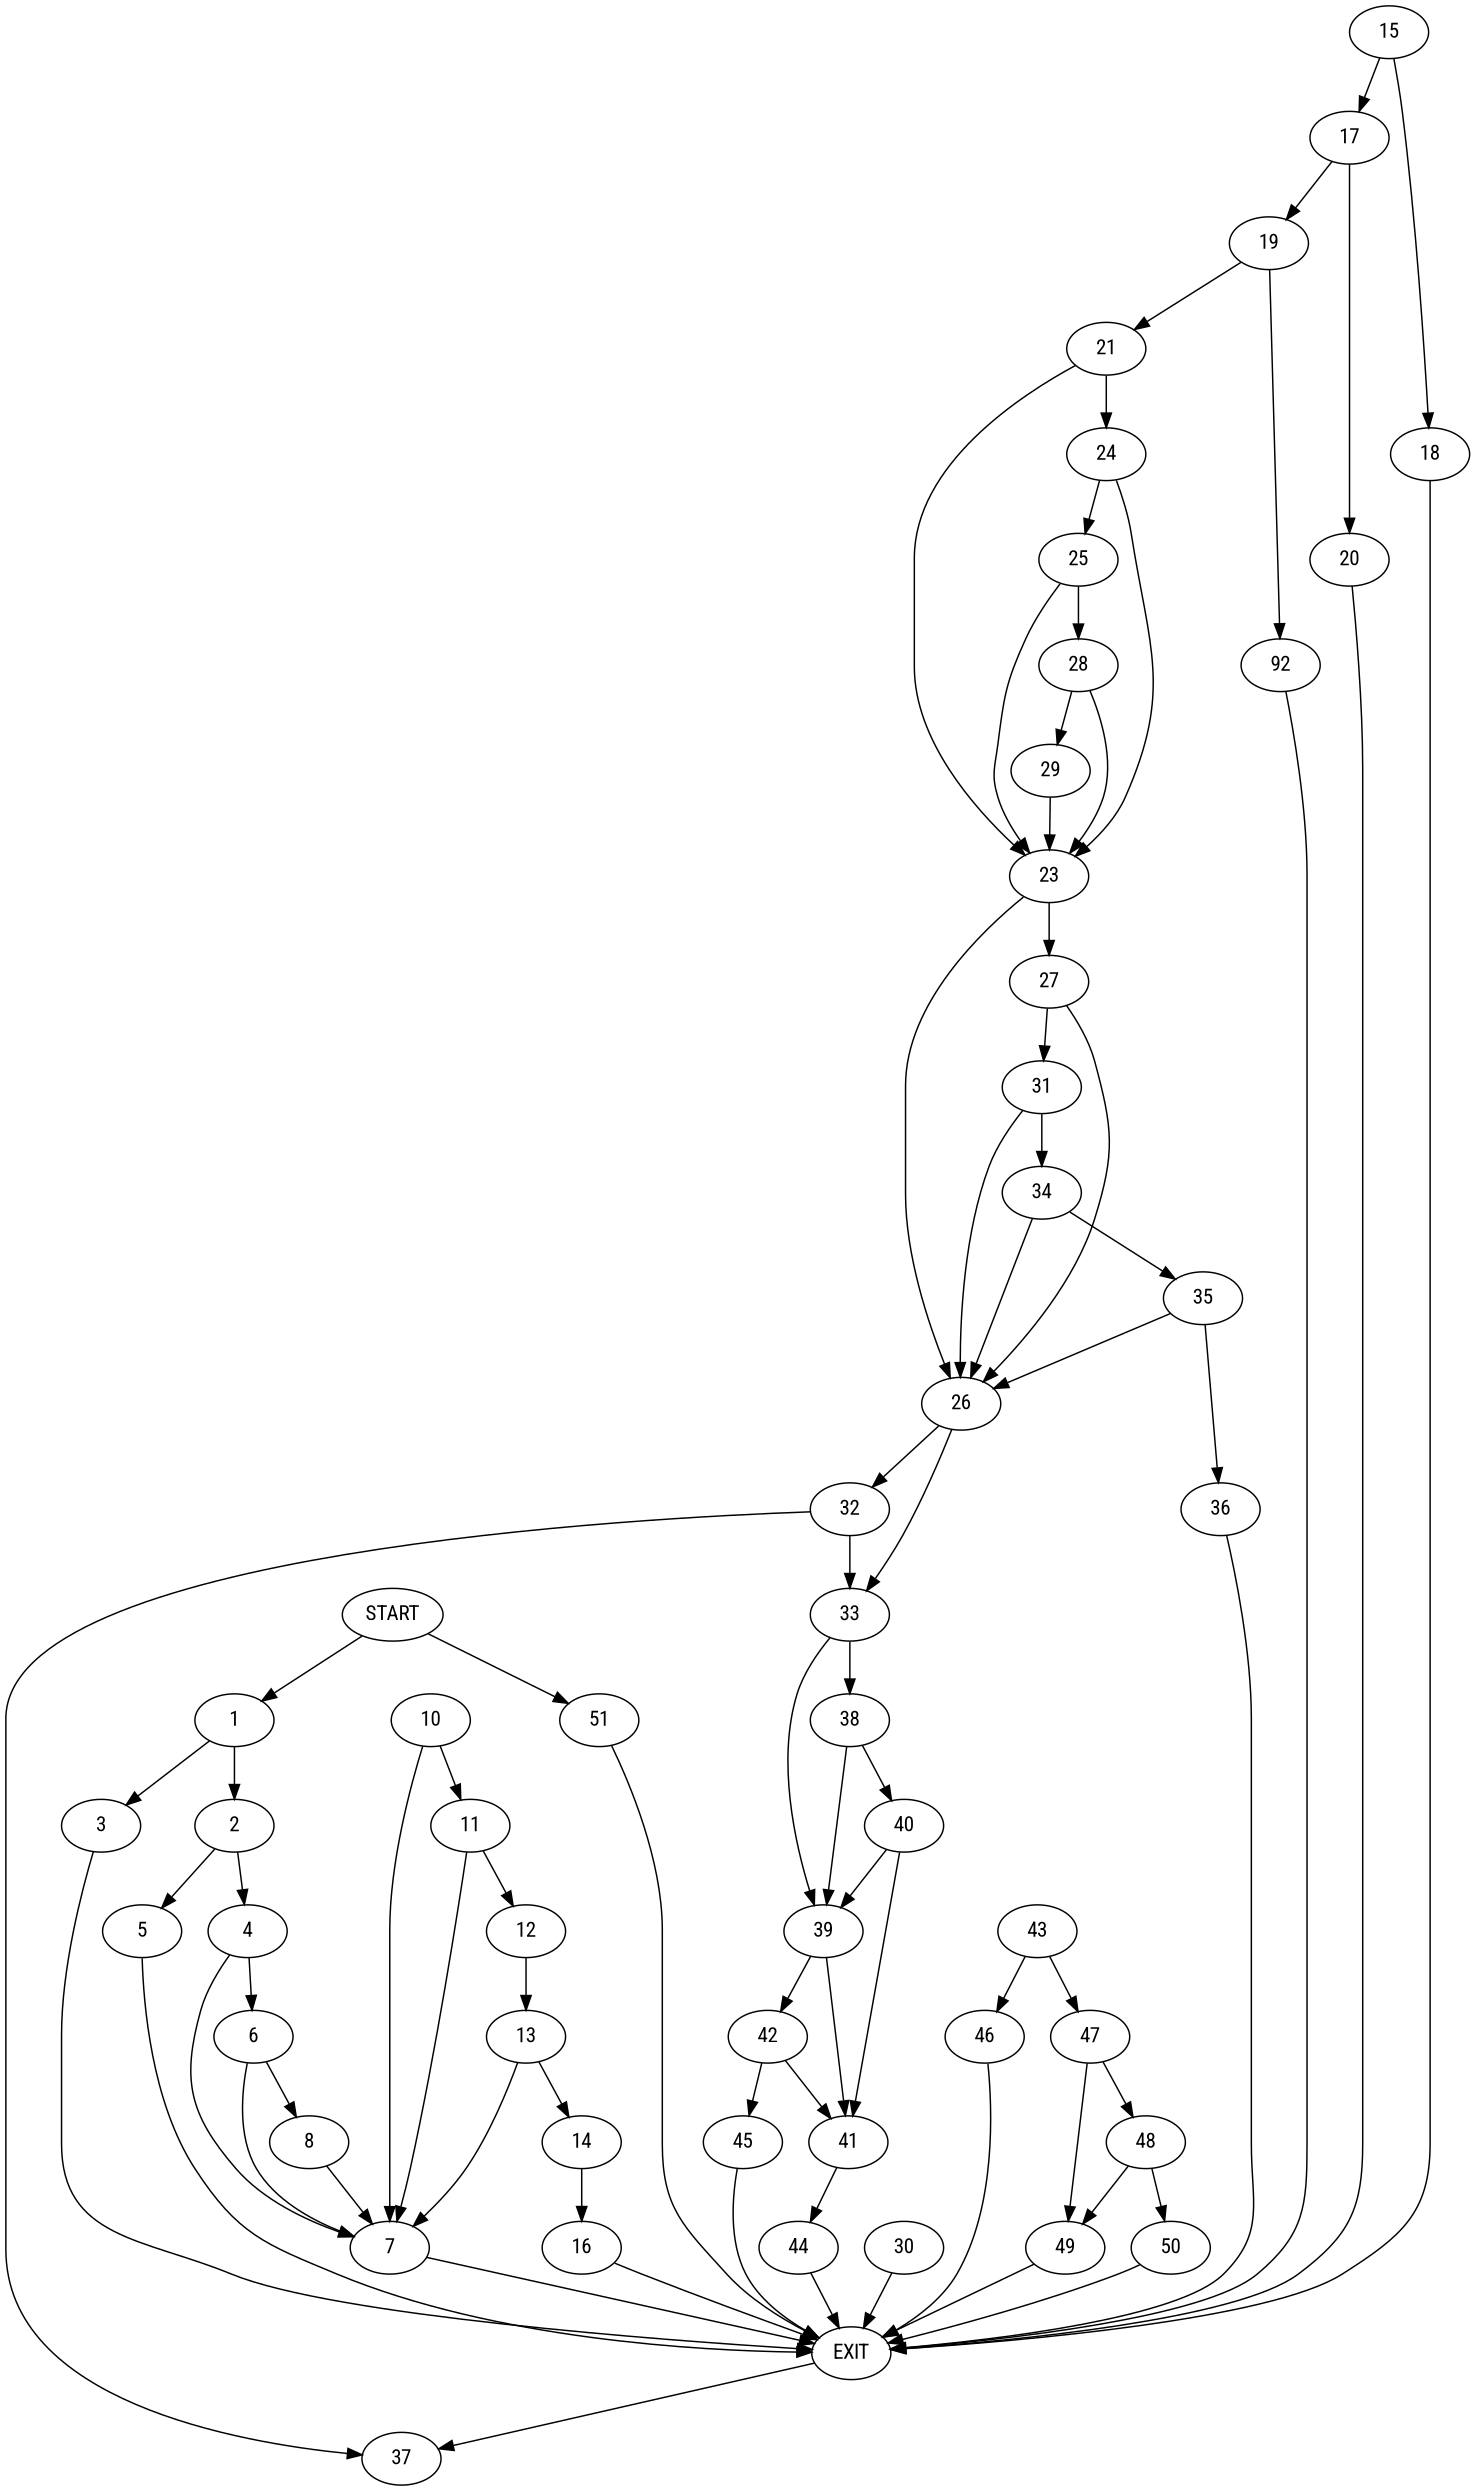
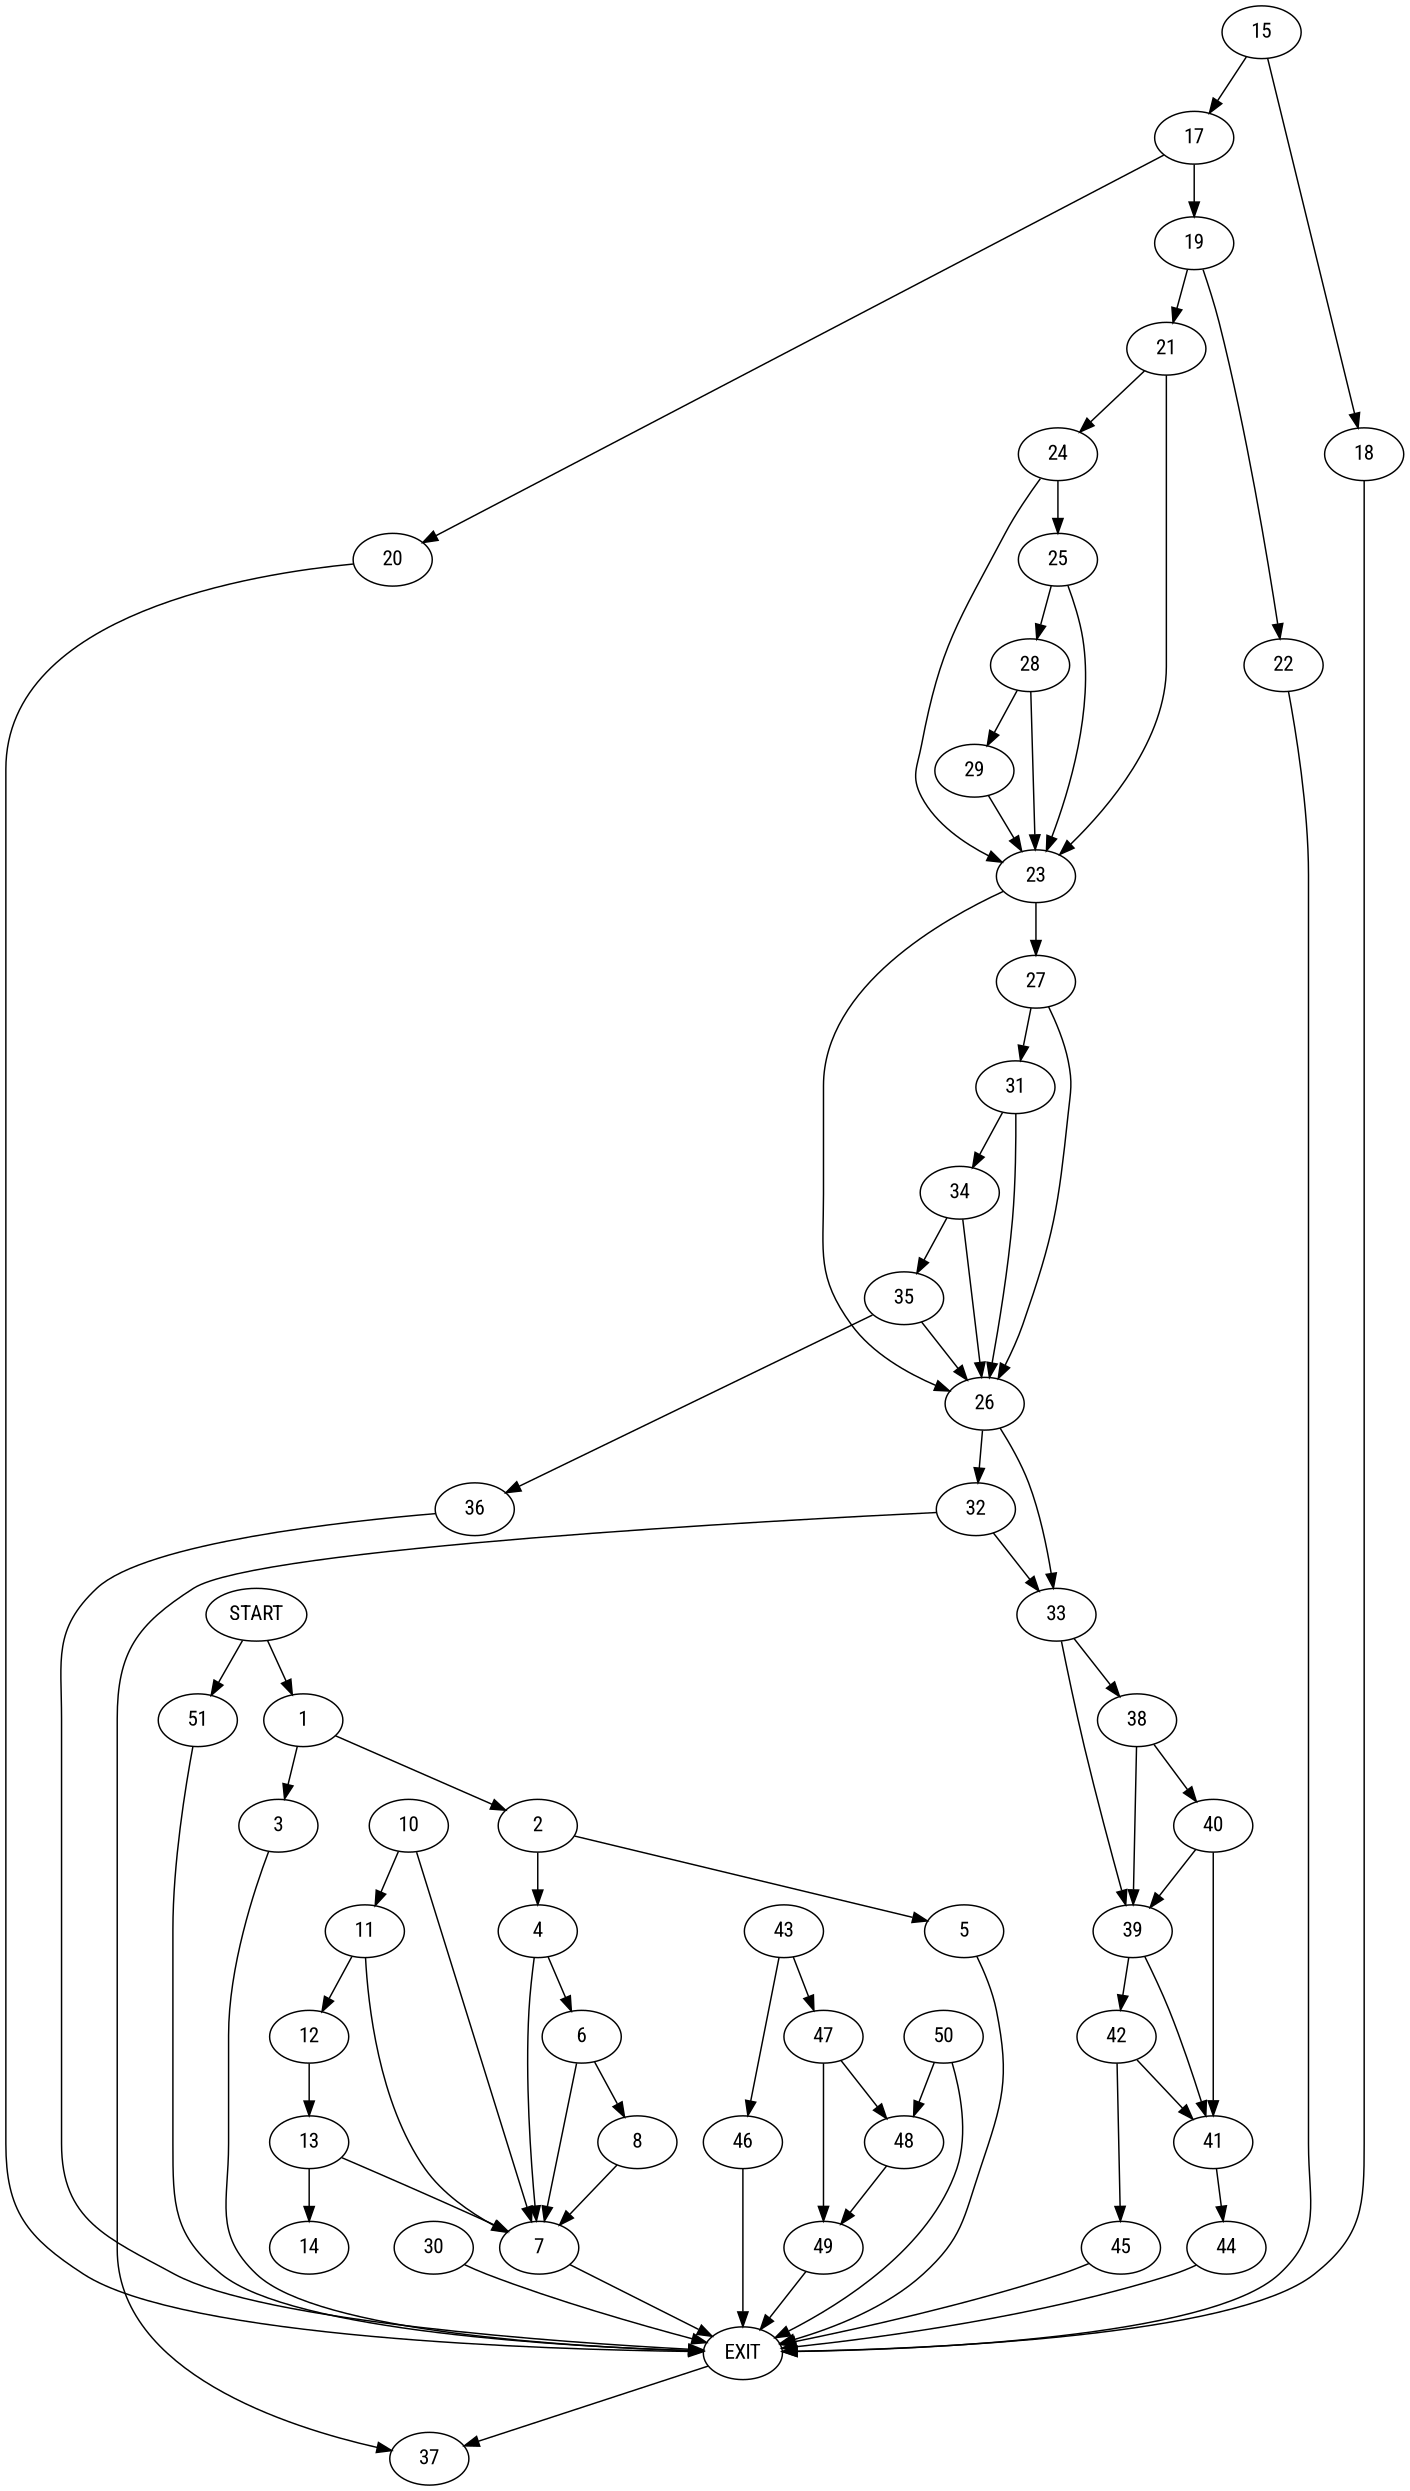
(1281, 665) -> (1284, 665)
(1157, 2188) -> (927, 2082)
(582, 2248) -> none
